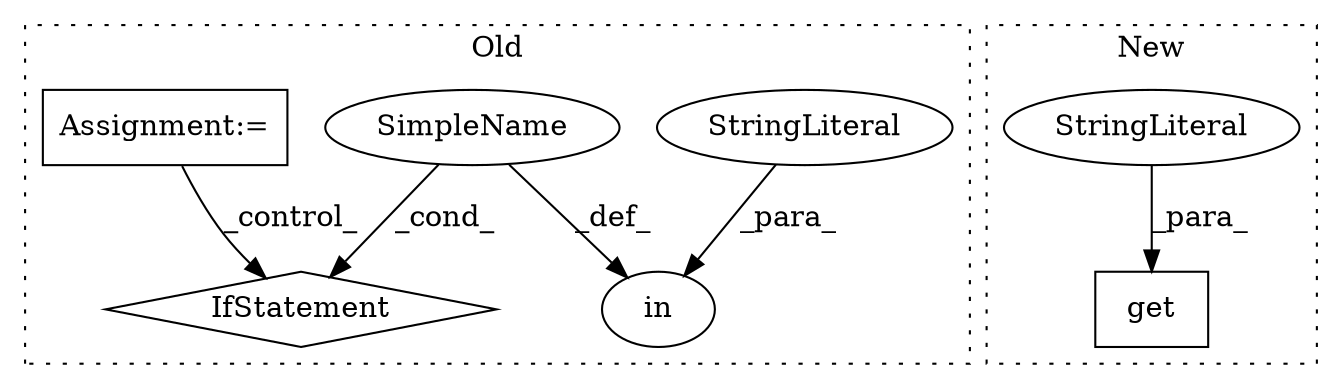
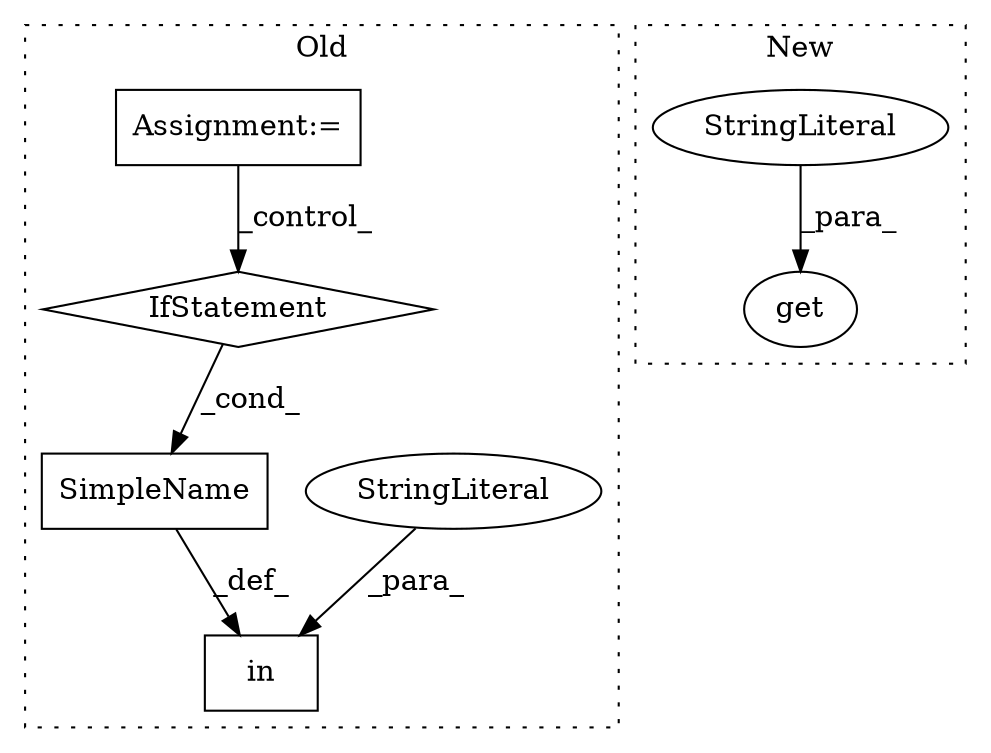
(472, 128) -> (155, 491)
(392, 213) -> (202, 389)
(658, 309) -> (261, 673)
(1152, 309) -> (801, 309)
